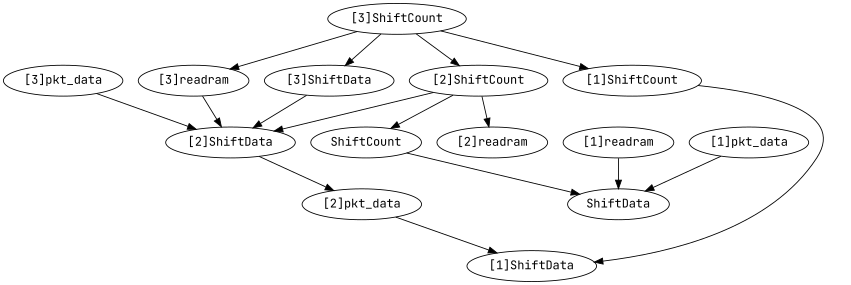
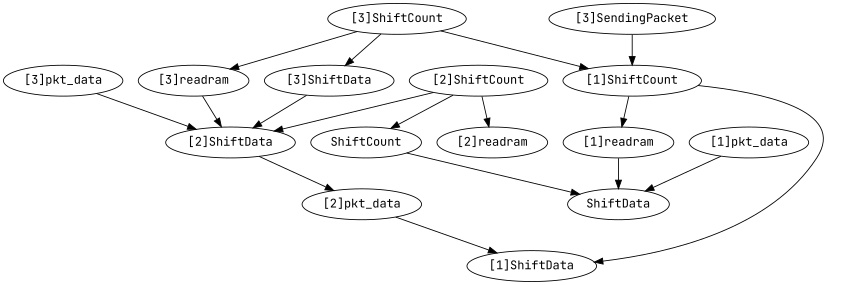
none -> (632, 19)
(434, 47) -> none
none -> (626, 107)
